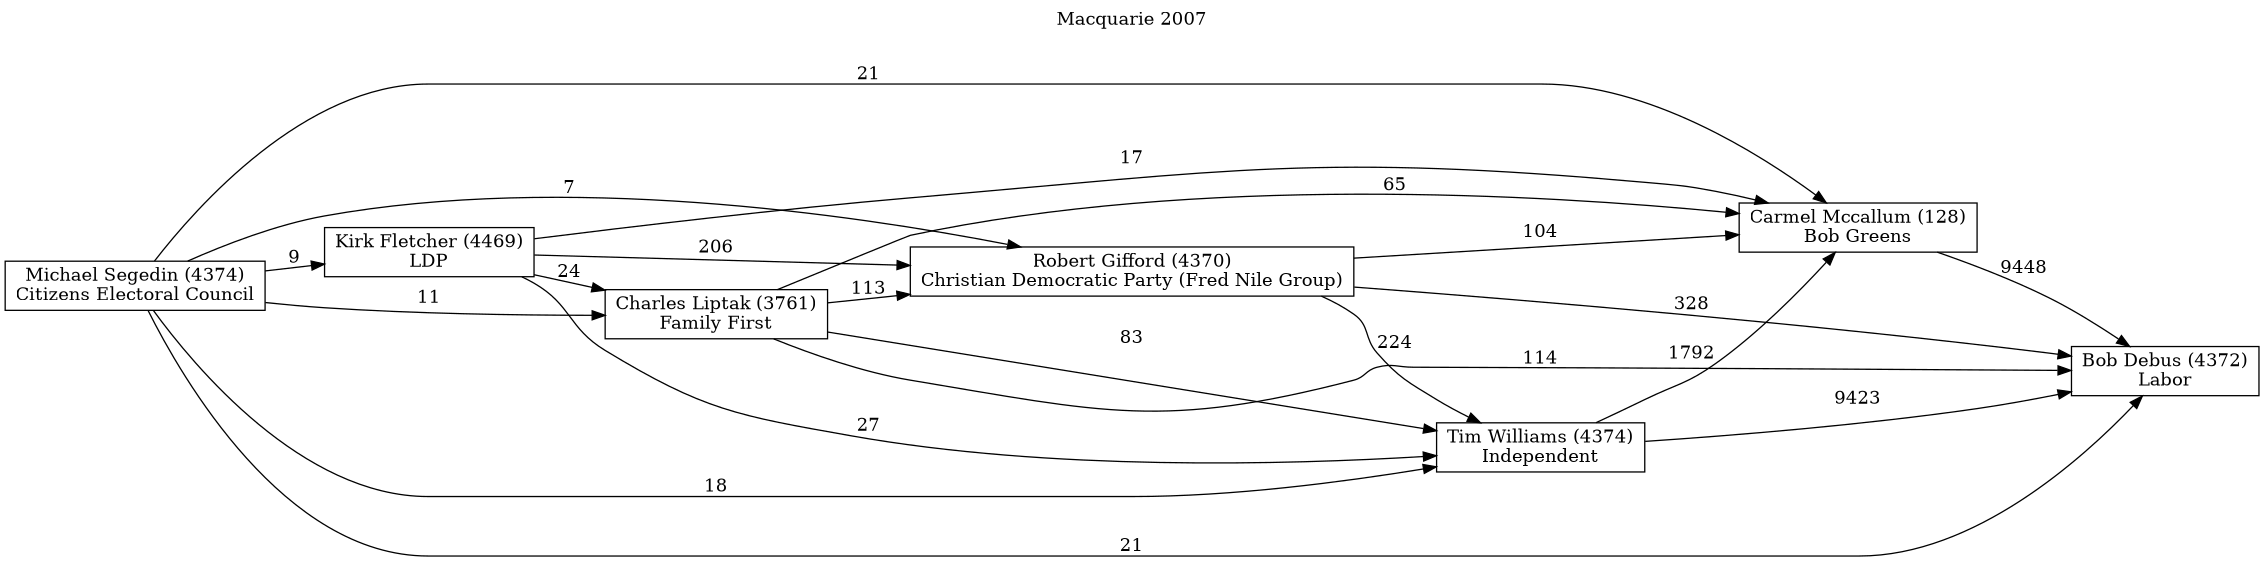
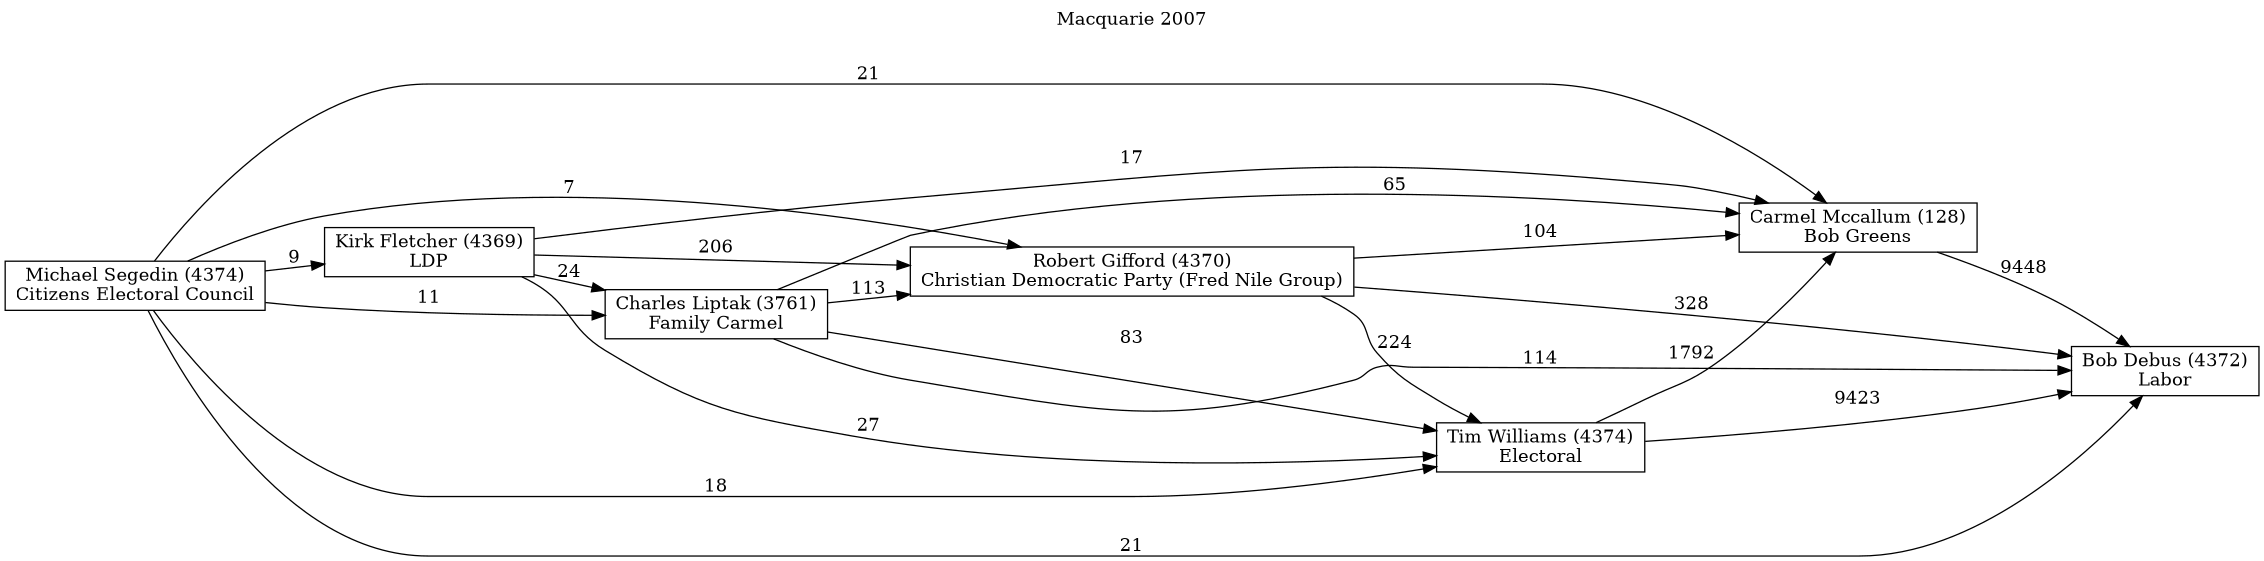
(429, 252) -> (429, 252)
(716, 314) -> (716, 314)
(1541, 447) -> (1541, 447)
